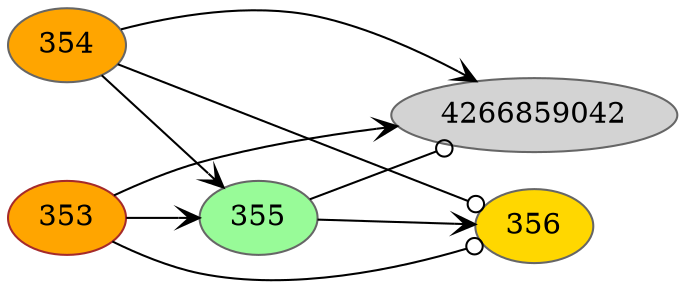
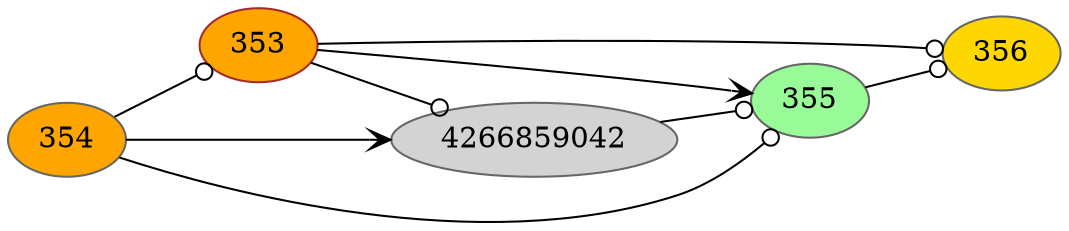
(155, 124) -> (447, 221)
(284, 129) -> (155, 96)
(243, 152) -> (371, 84)
(370, 176) -> (698, 117)
(386, 222) -> (898, 79)
